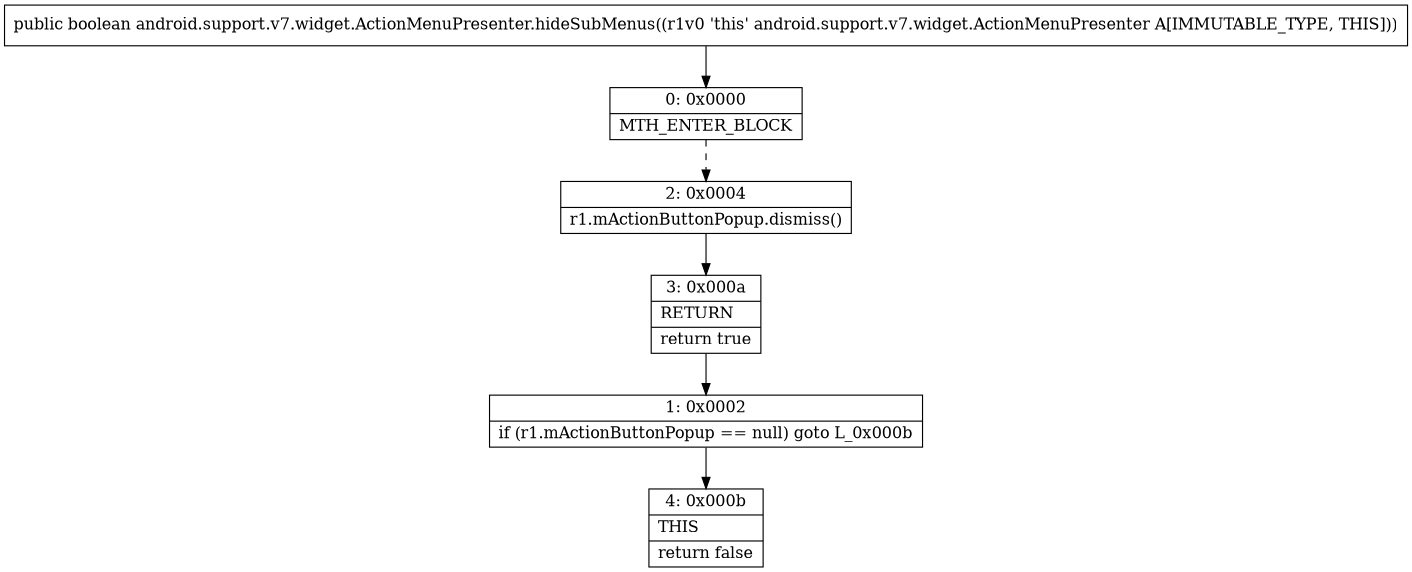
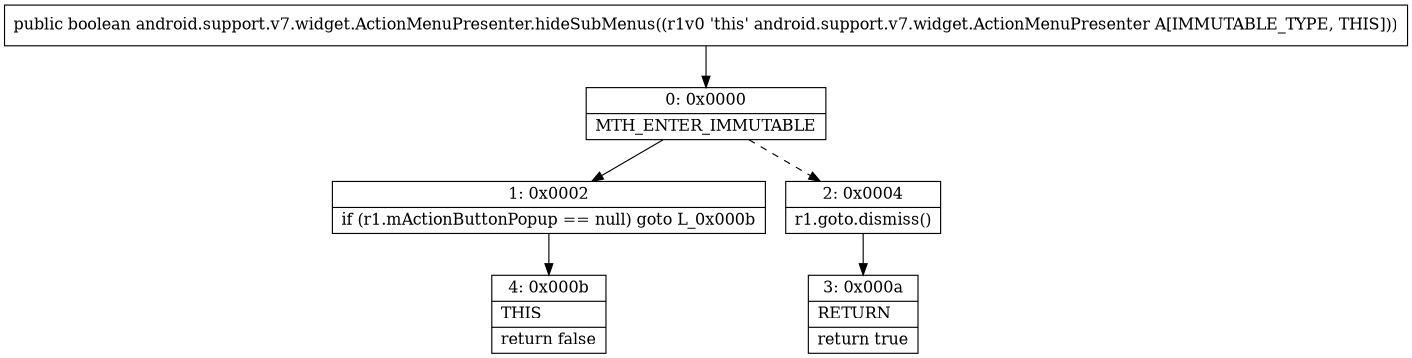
(706, 126) -> (706, 126)
(706, 220) -> (863, 220)
(706, 368) -> (633, 158)
